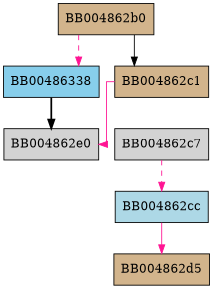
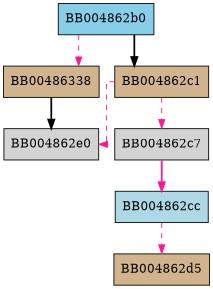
(106, 19) -> (106, 19)
(134, 46) -> (134, 46)
(51, 82) -> (51, 82)
(107, 109) -> (107, 109)
none -> (162, 109)
(162, 171) -> (162, 171)
(162, 234) -> (162, 234)
